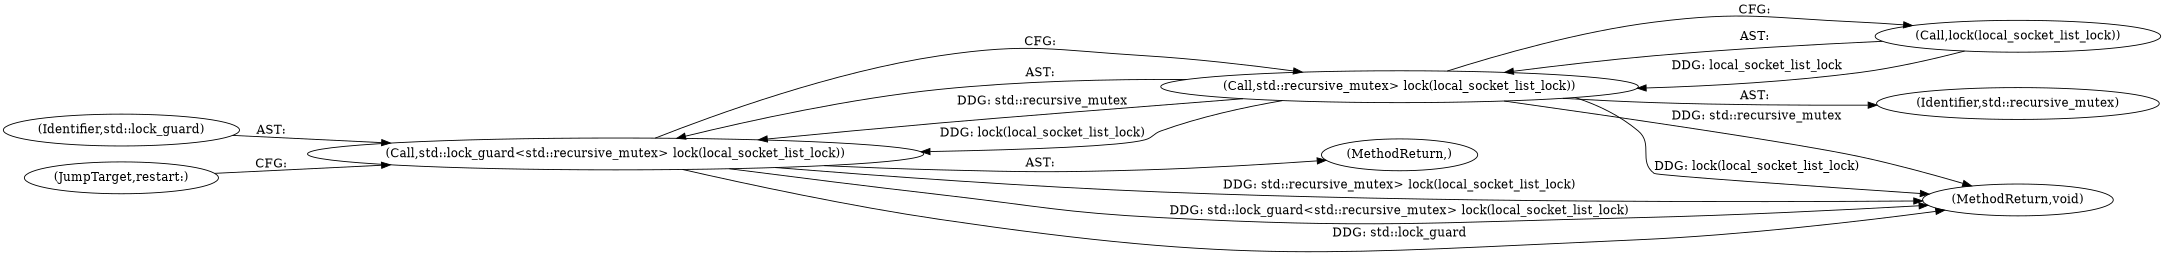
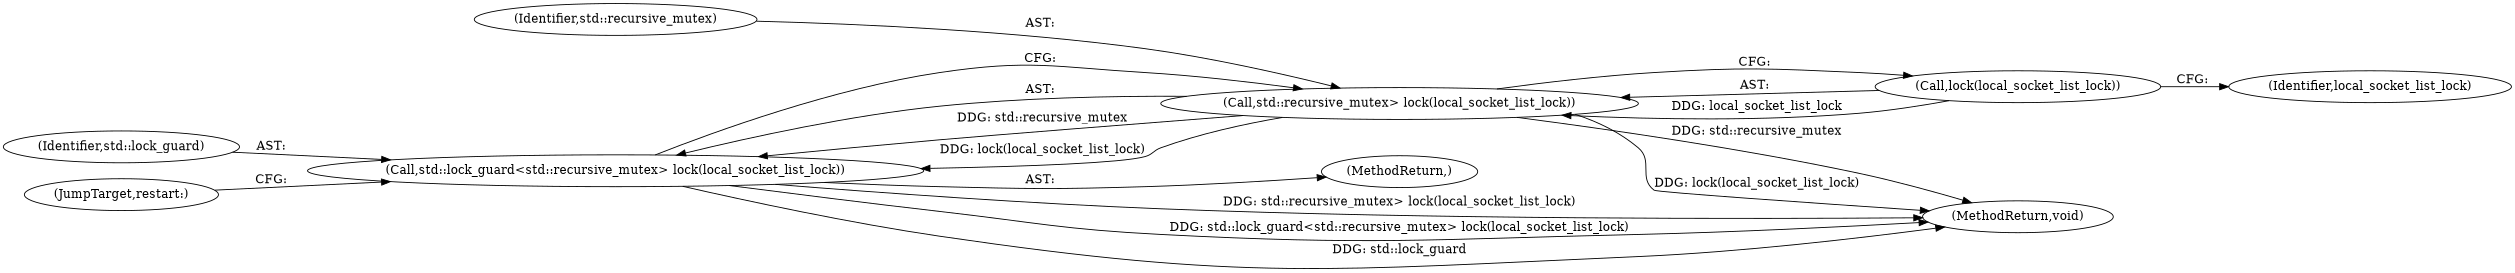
none -> (2370, 87)
(1715, 104) -> (1046, 37)
